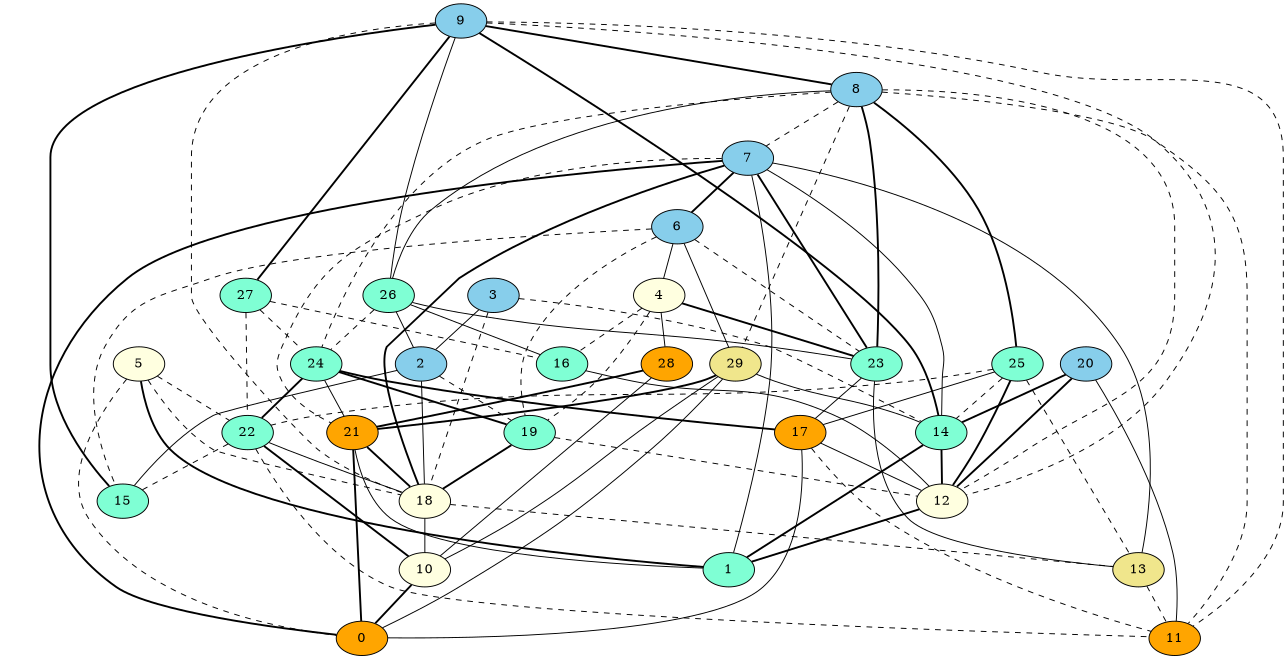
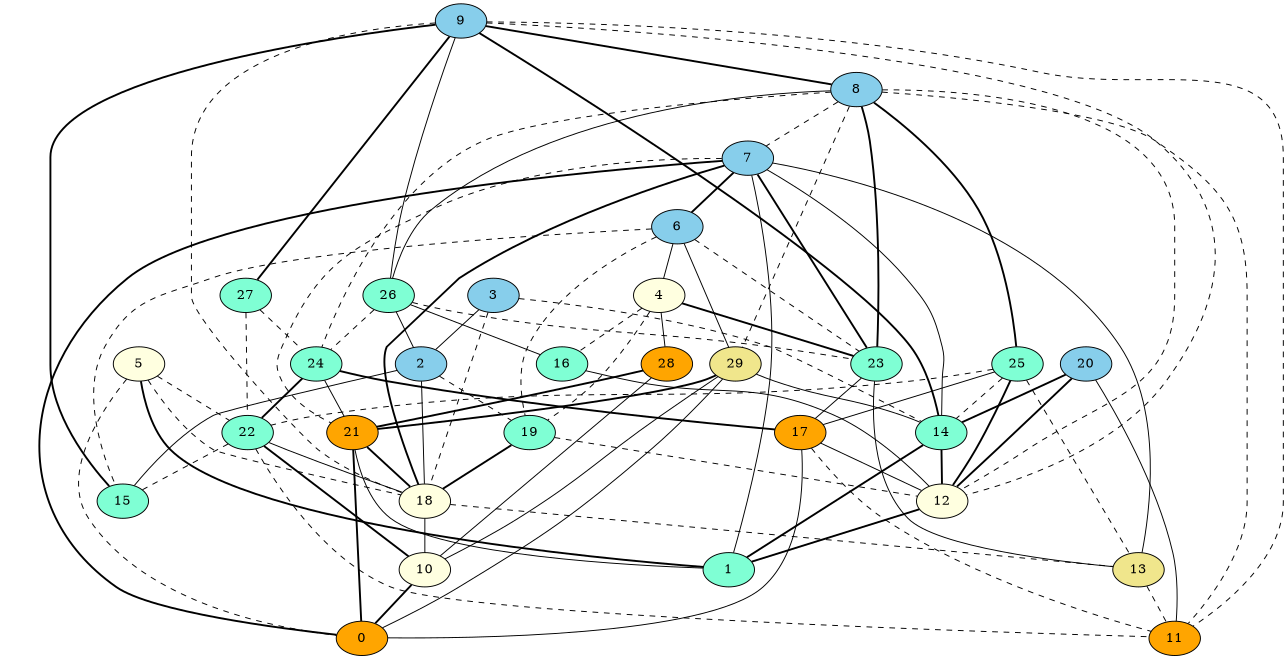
(397, 328) -> none
(620, 332) -> (620, 332)
(414, 396) -> none
